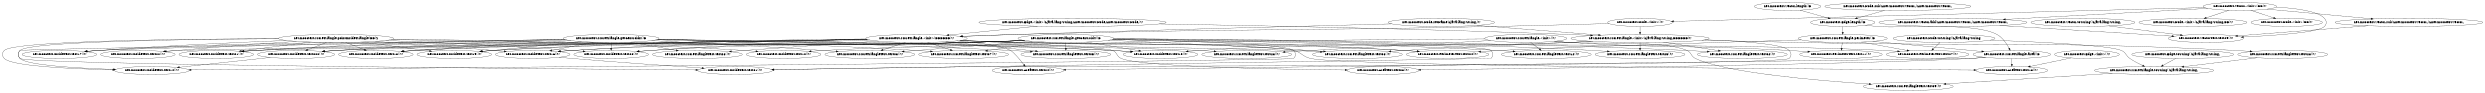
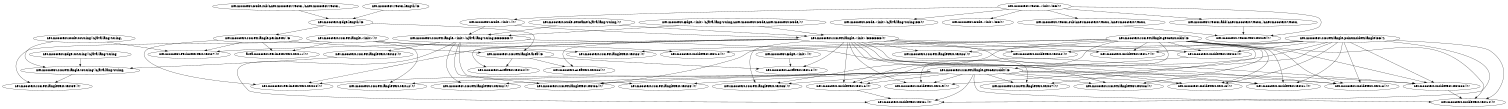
(2083, 22) -> none
(831, 45) -> (1103, 63)
(1841, 54) -> (277, 54)
